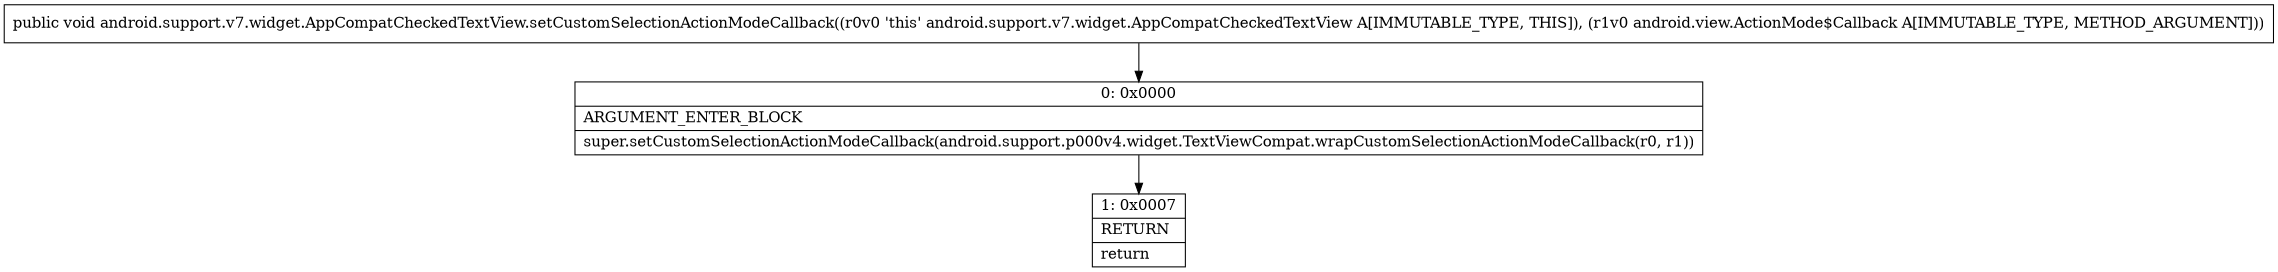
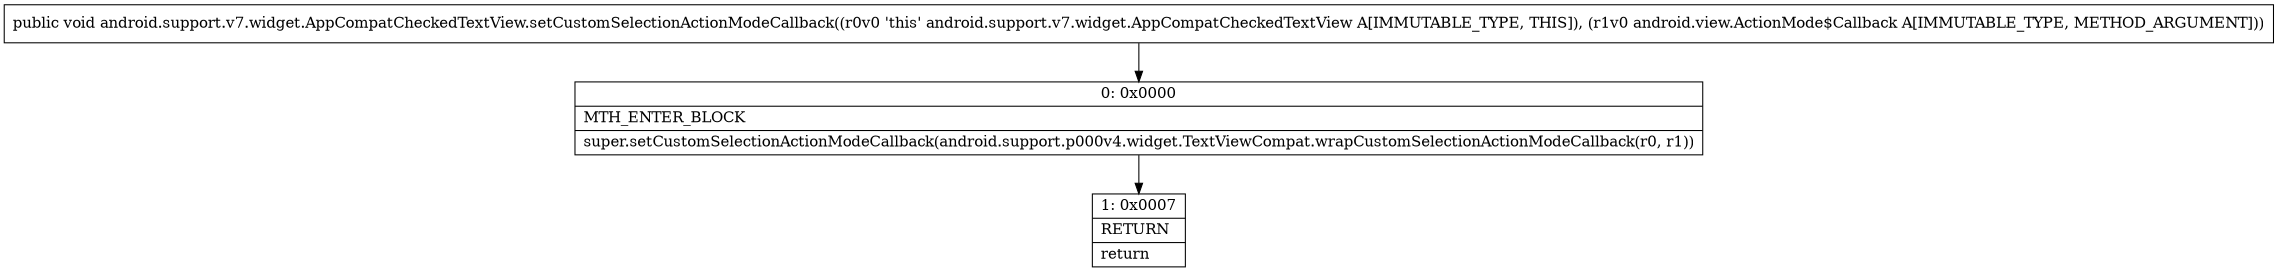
(693, 118) -> (665, 118)
